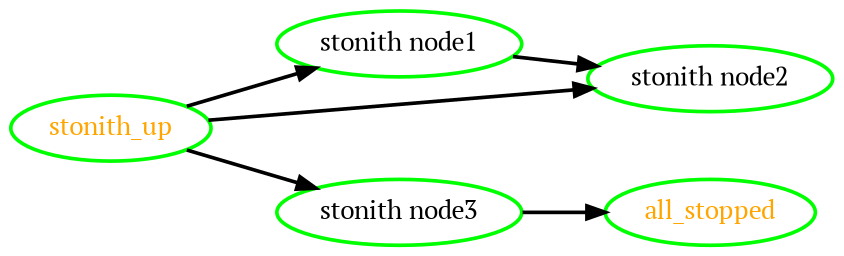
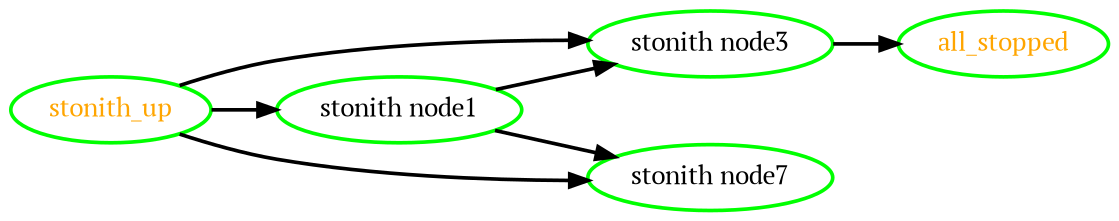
none -> (545, 79)
(710, 79) -> (710, 178)
